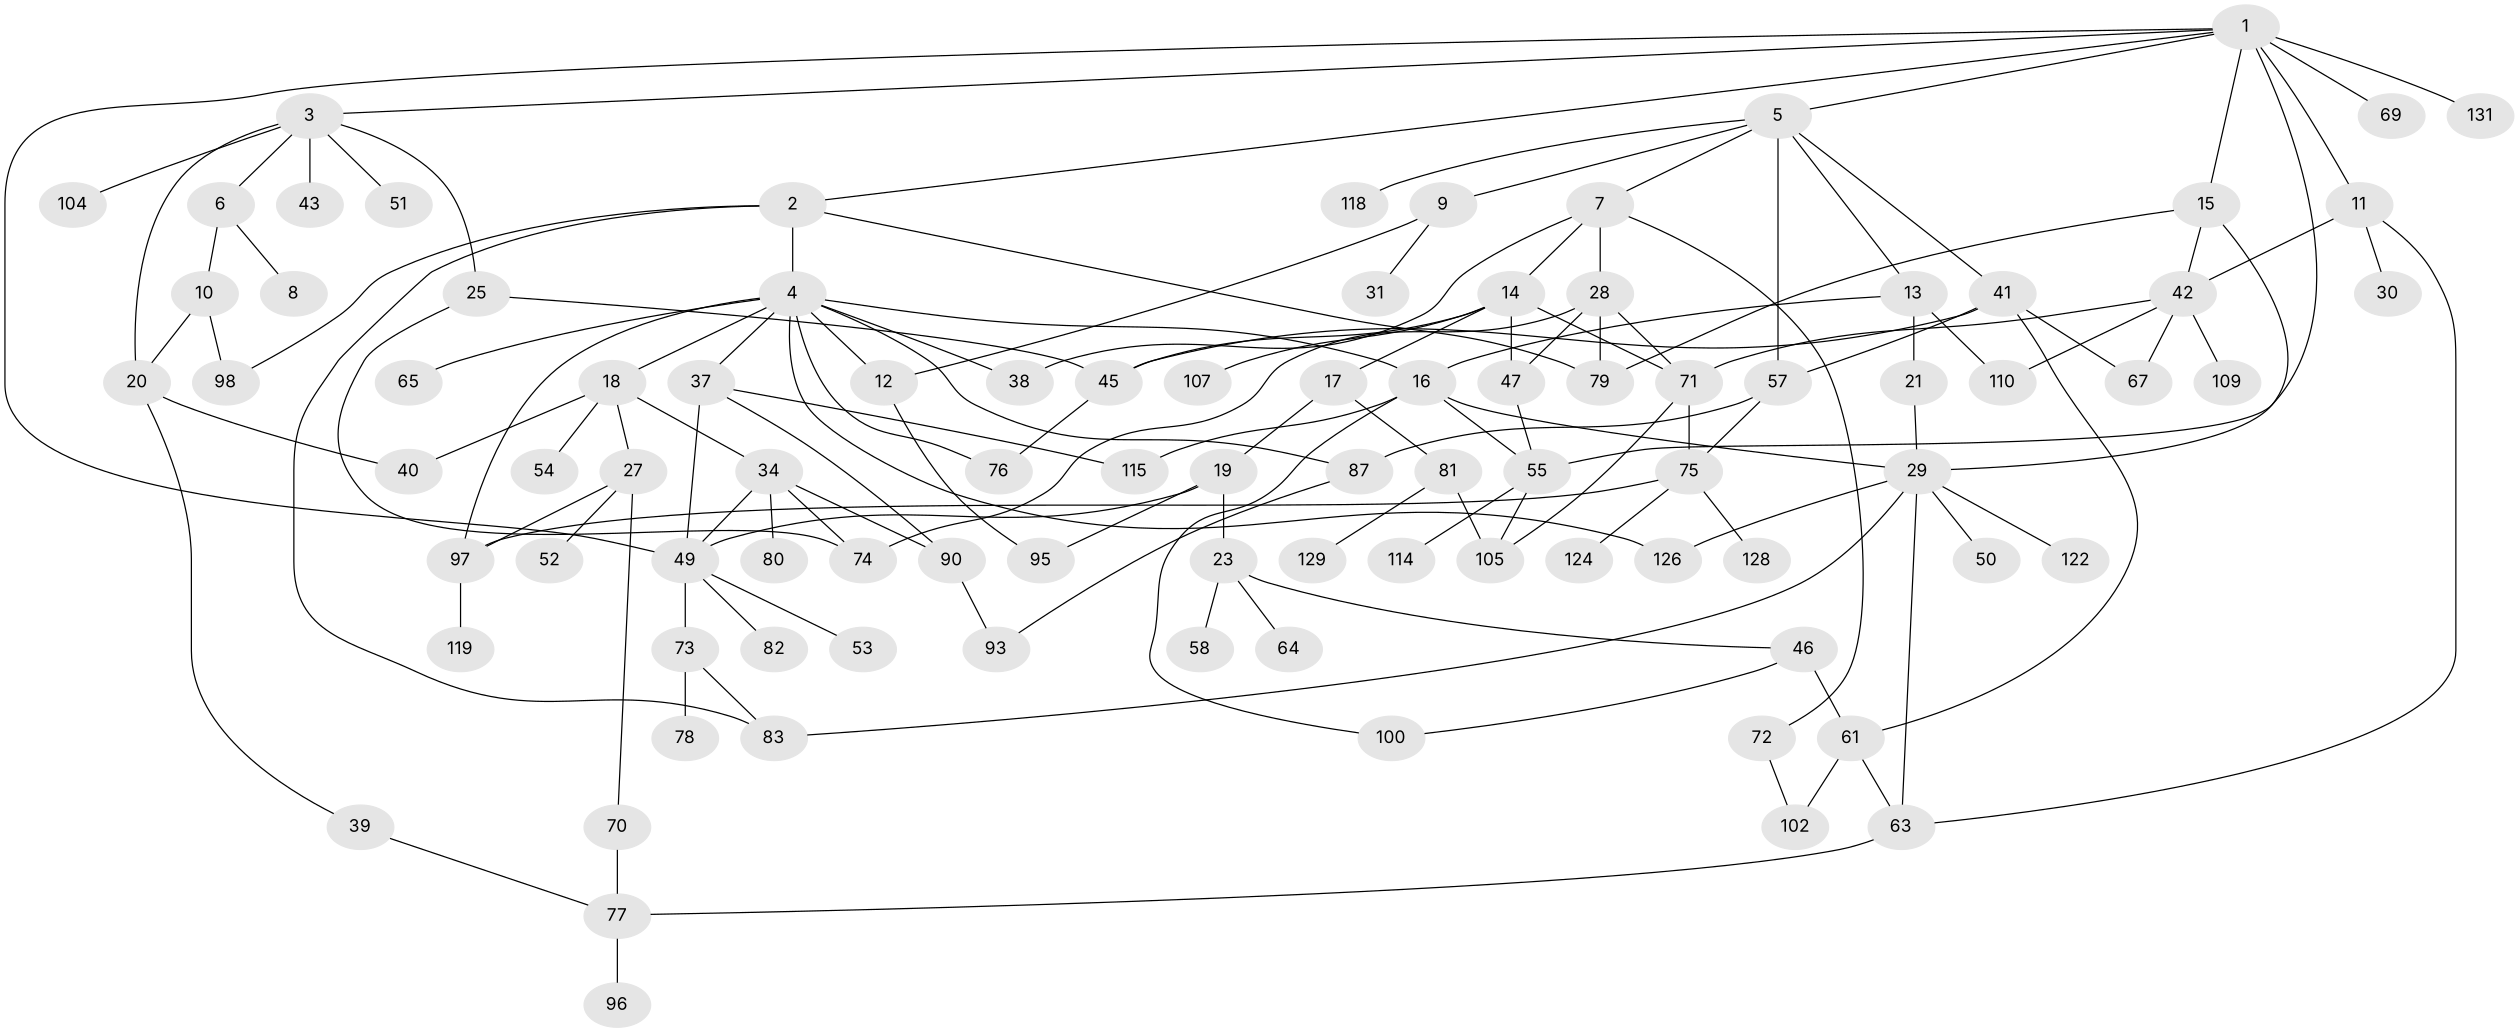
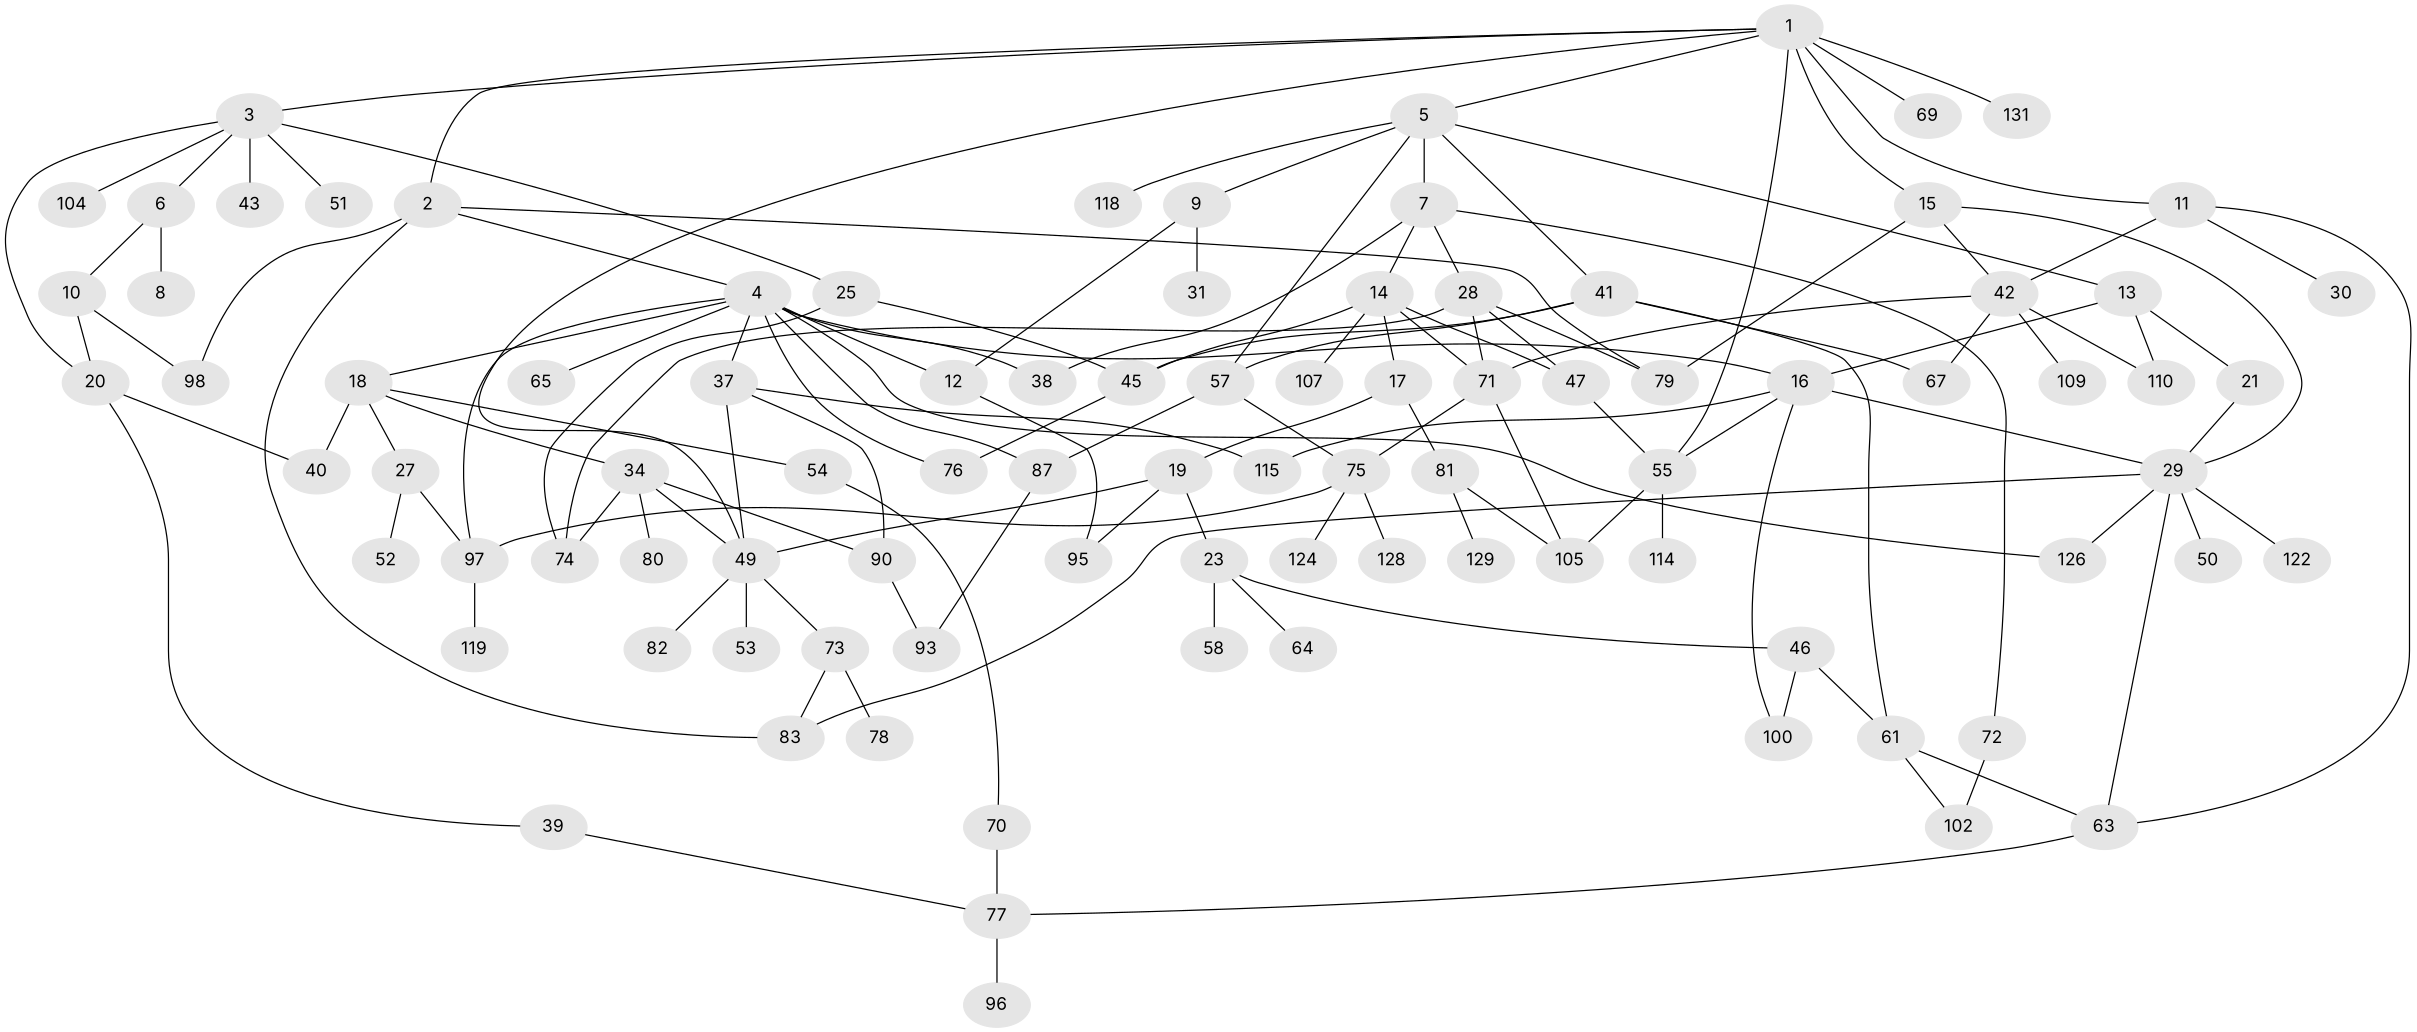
(625, 649) -> (972, 618)
